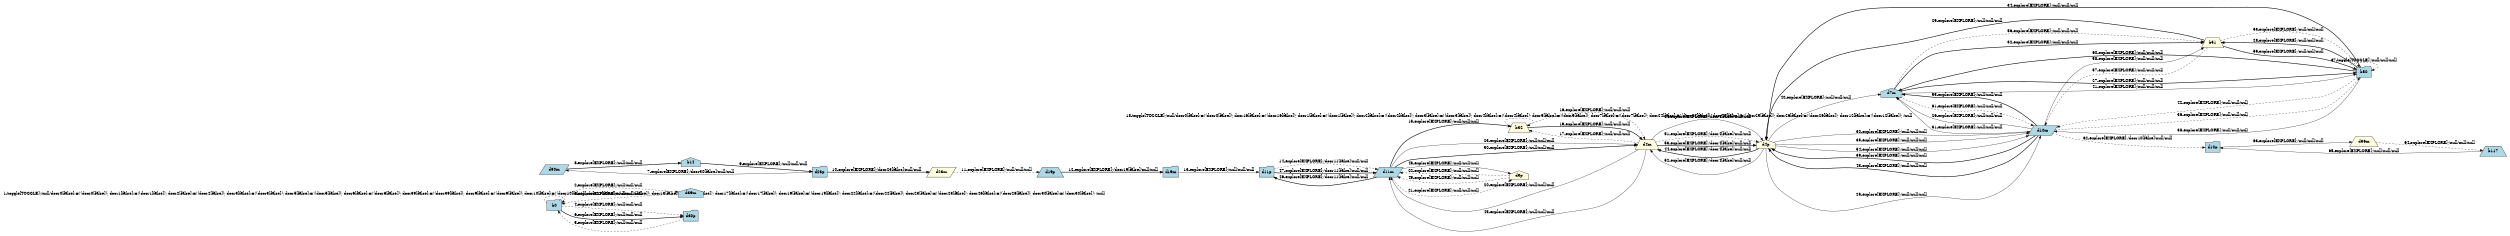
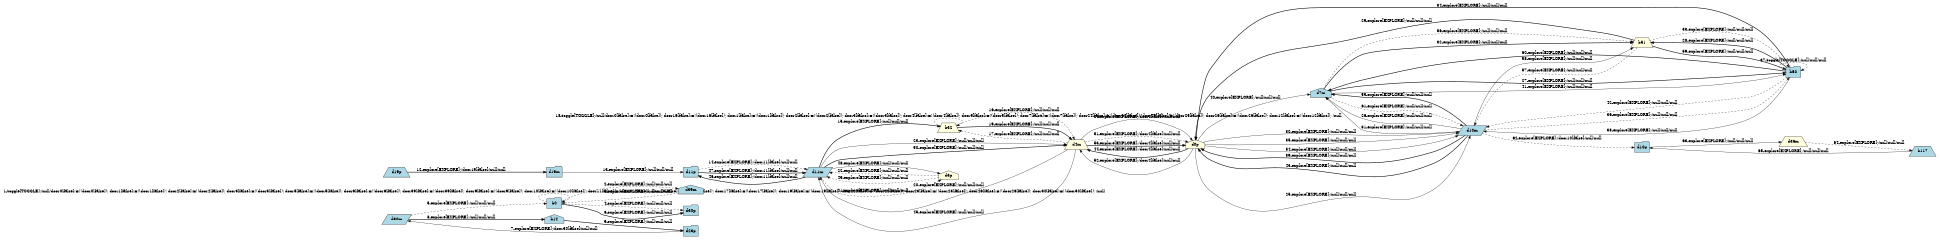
(1766, 145) -> (1195, 145)
(941, 172) -> none
(619, 232) -> (477, 207)
